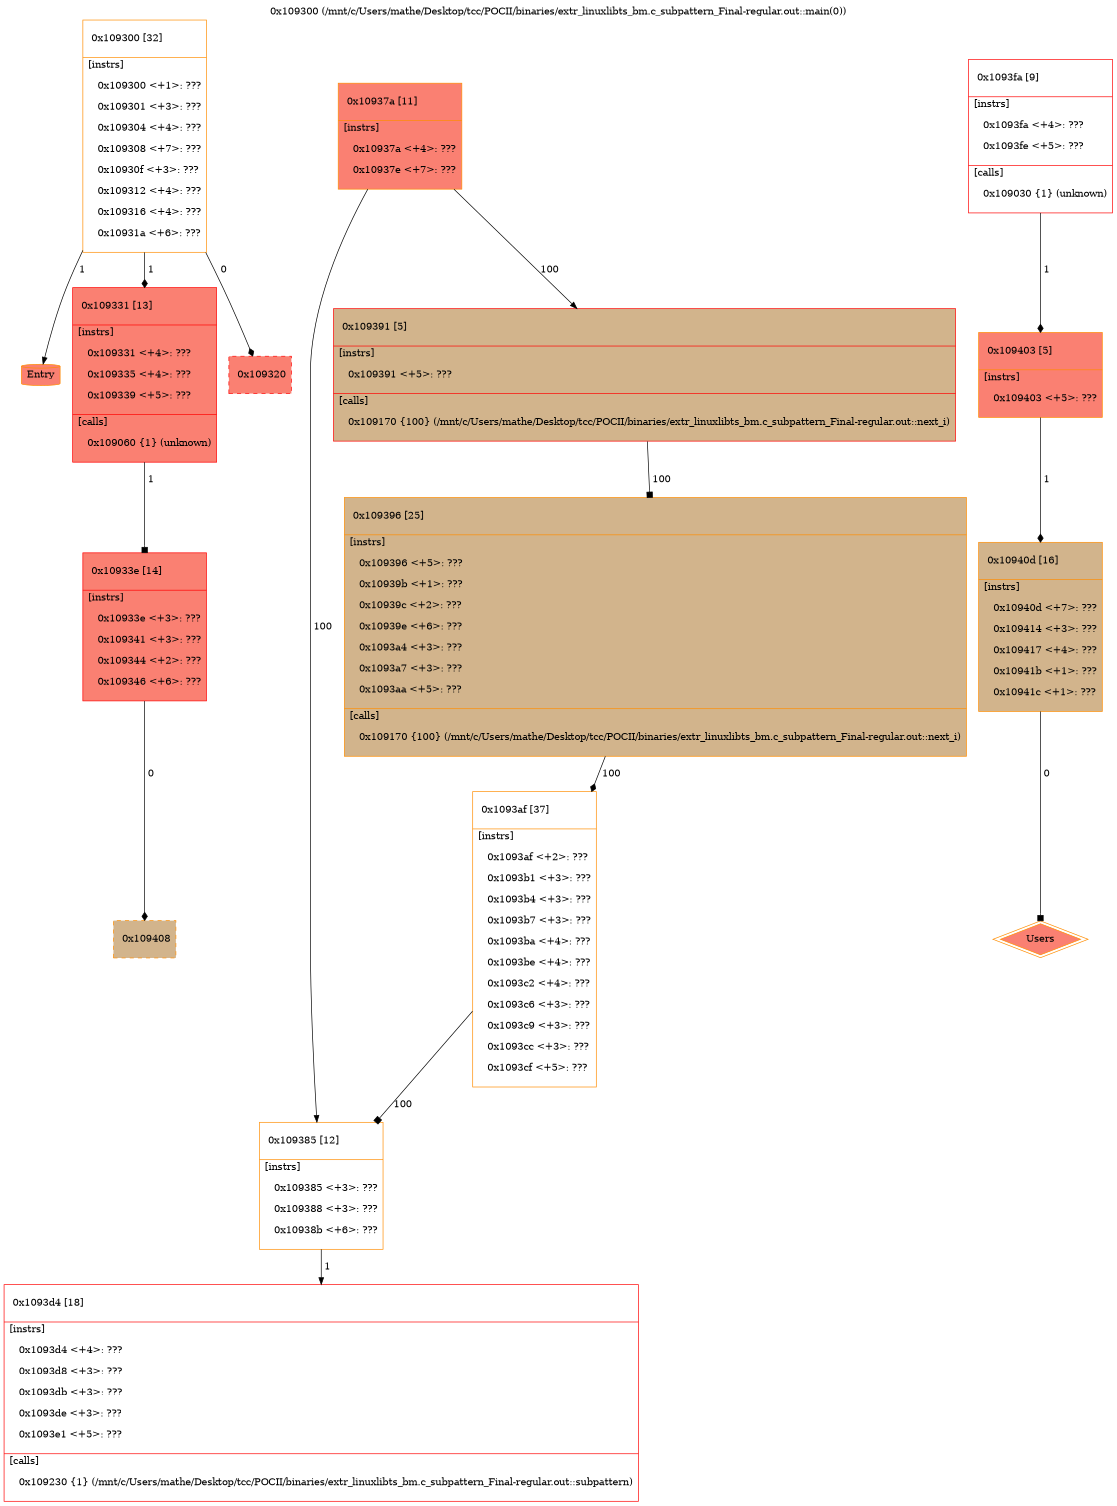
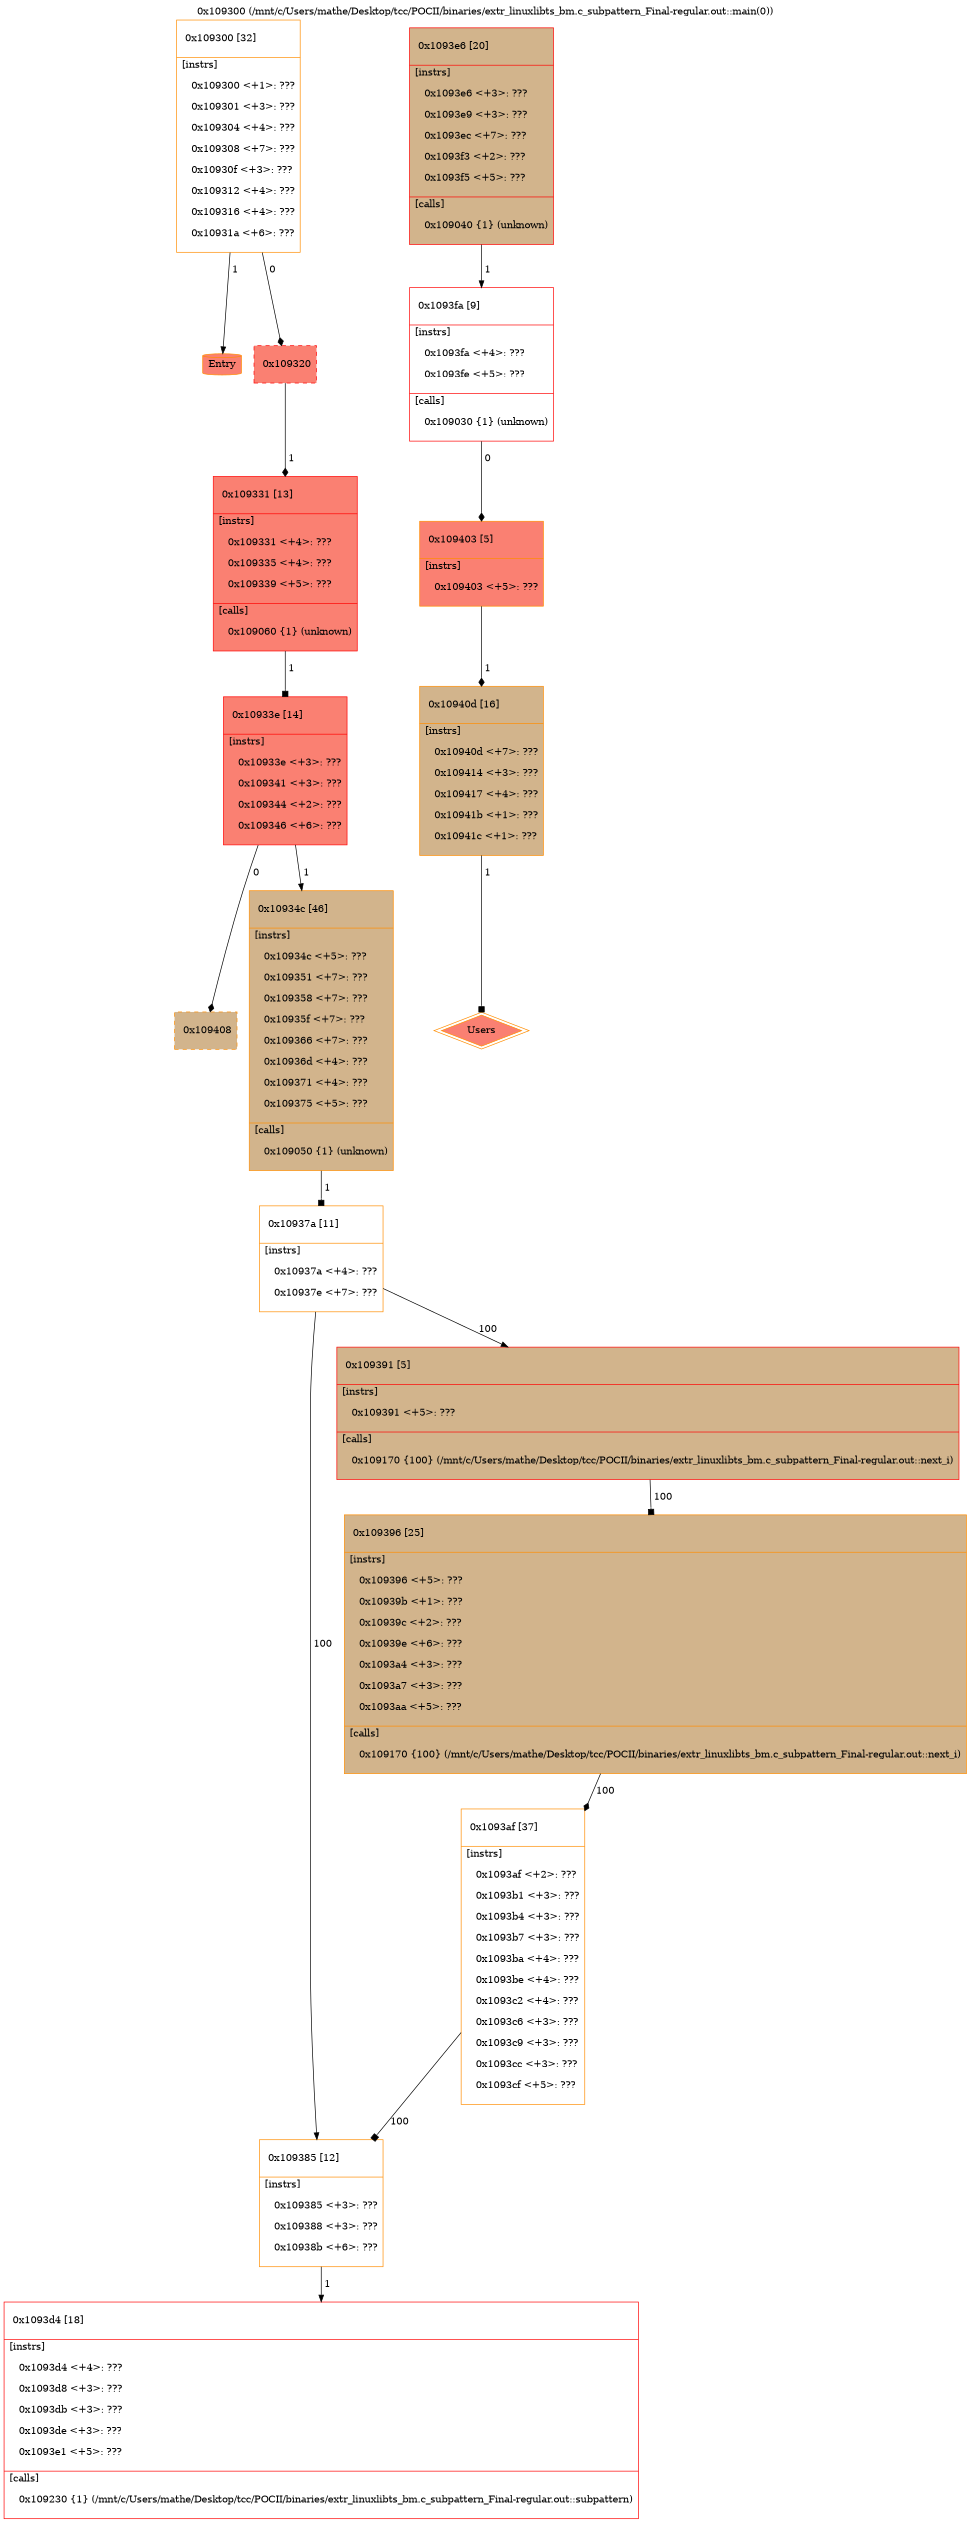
(400, 136) -> (321, 1259)
none -> (482, 136)
(145, 266) -> (285, 426)
(1045, 270) -> (486, 459)
(1045, 774) -> (486, 873)
none -> (321, 1031)
